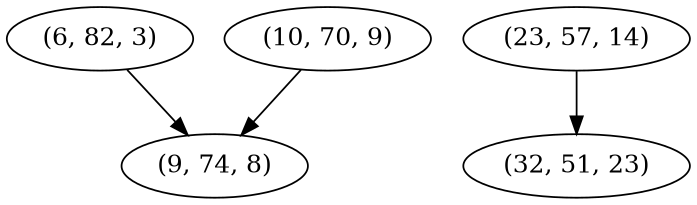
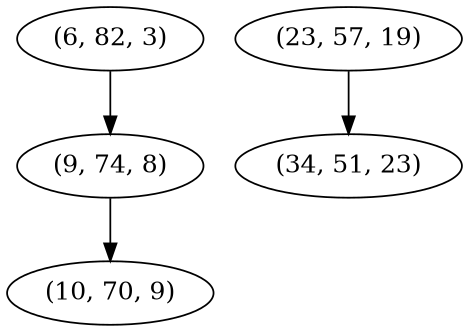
(577, 39) -> (349, 39)
(277, 96) -> (110, 221)
(577, 166) -> (349, 166)
